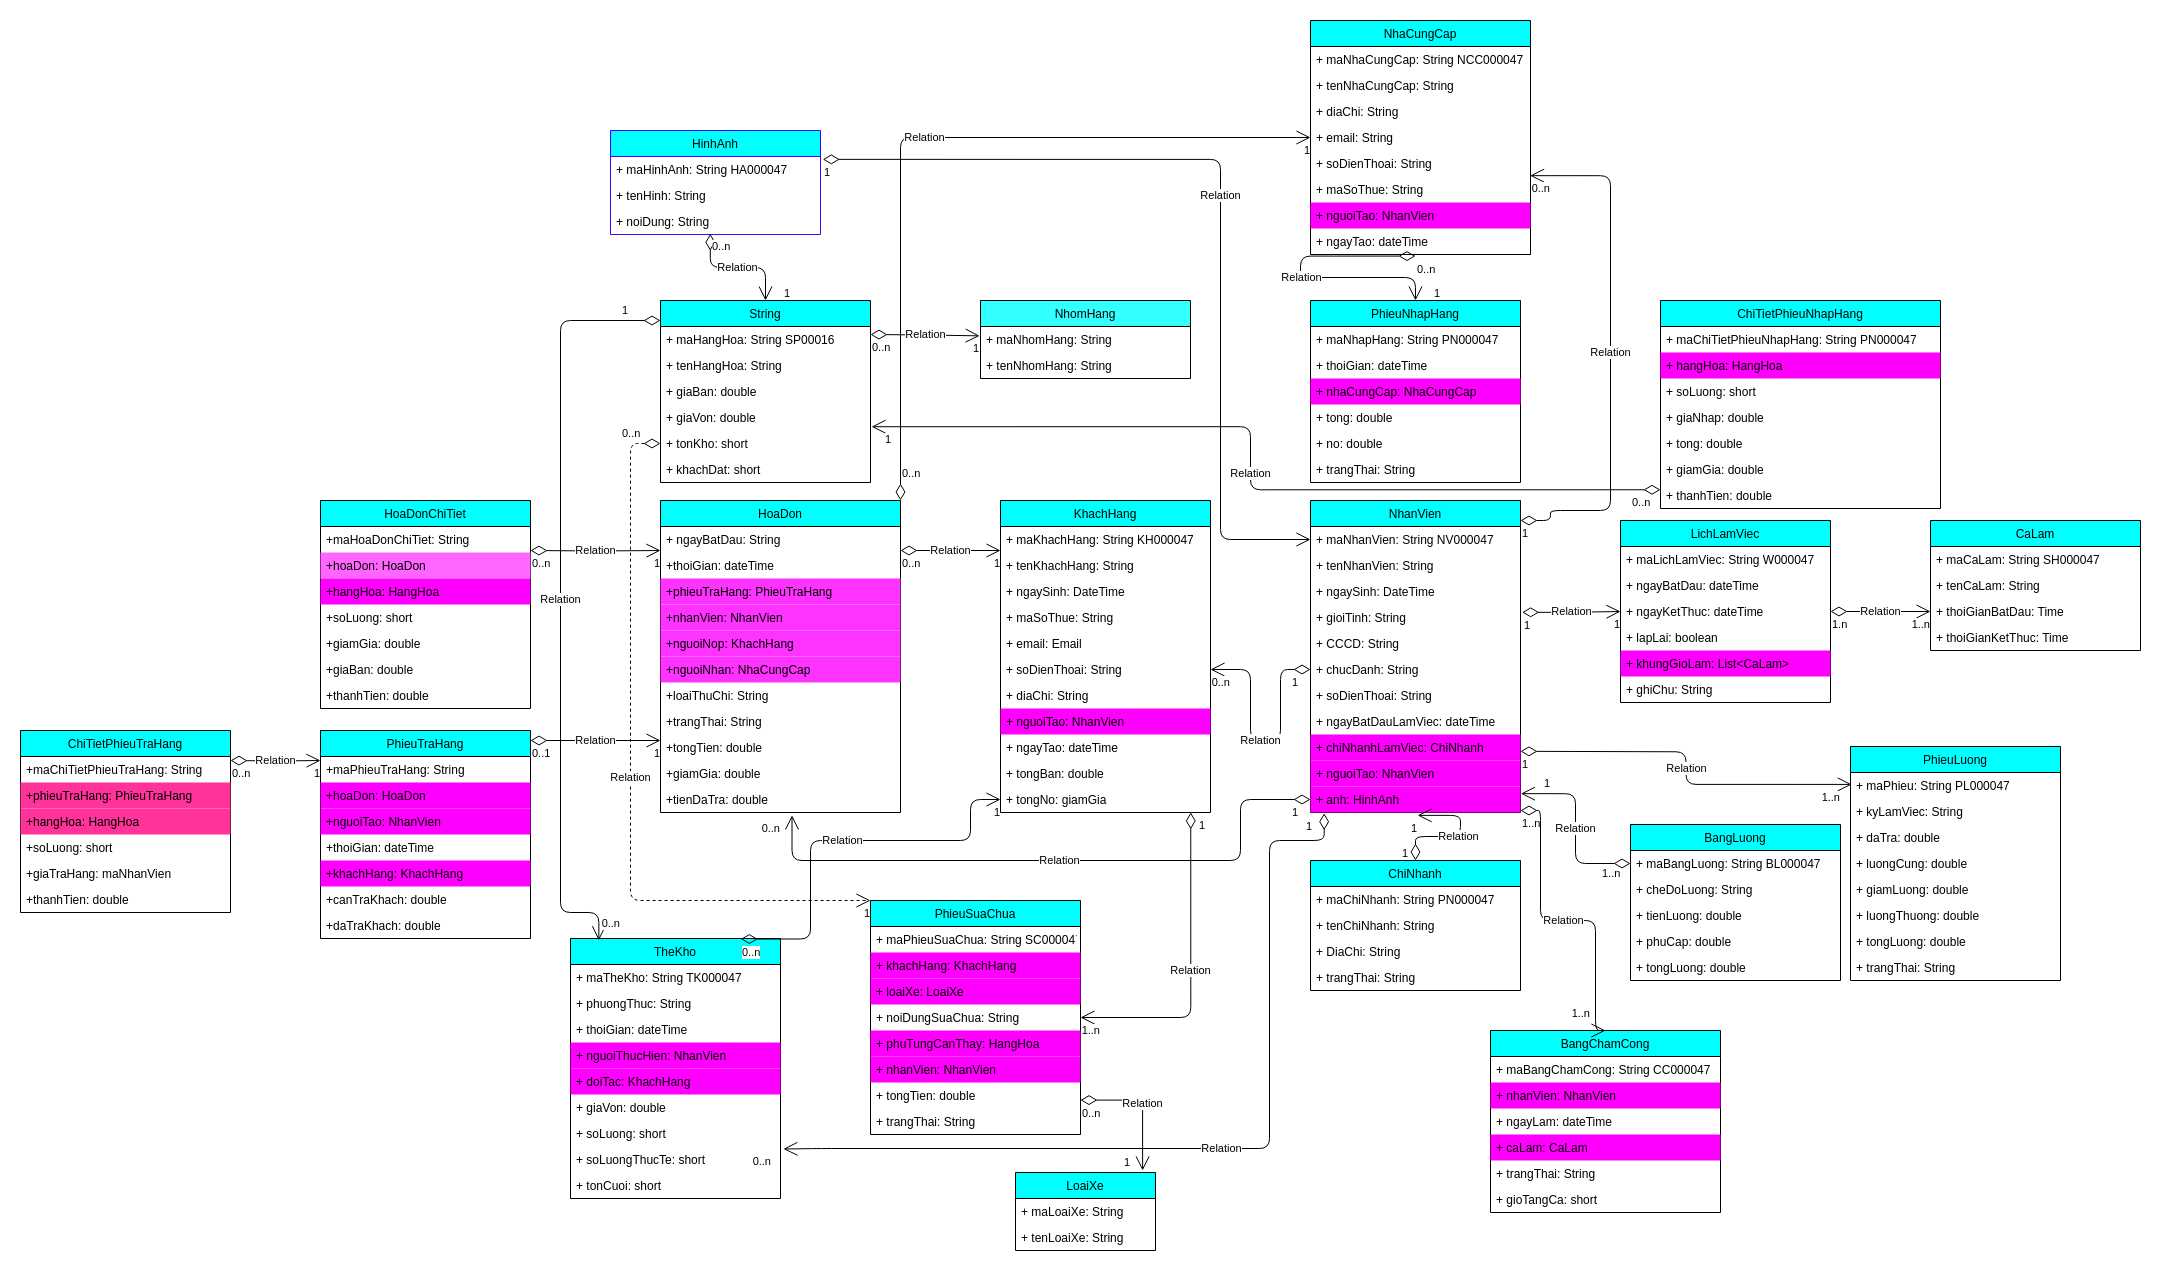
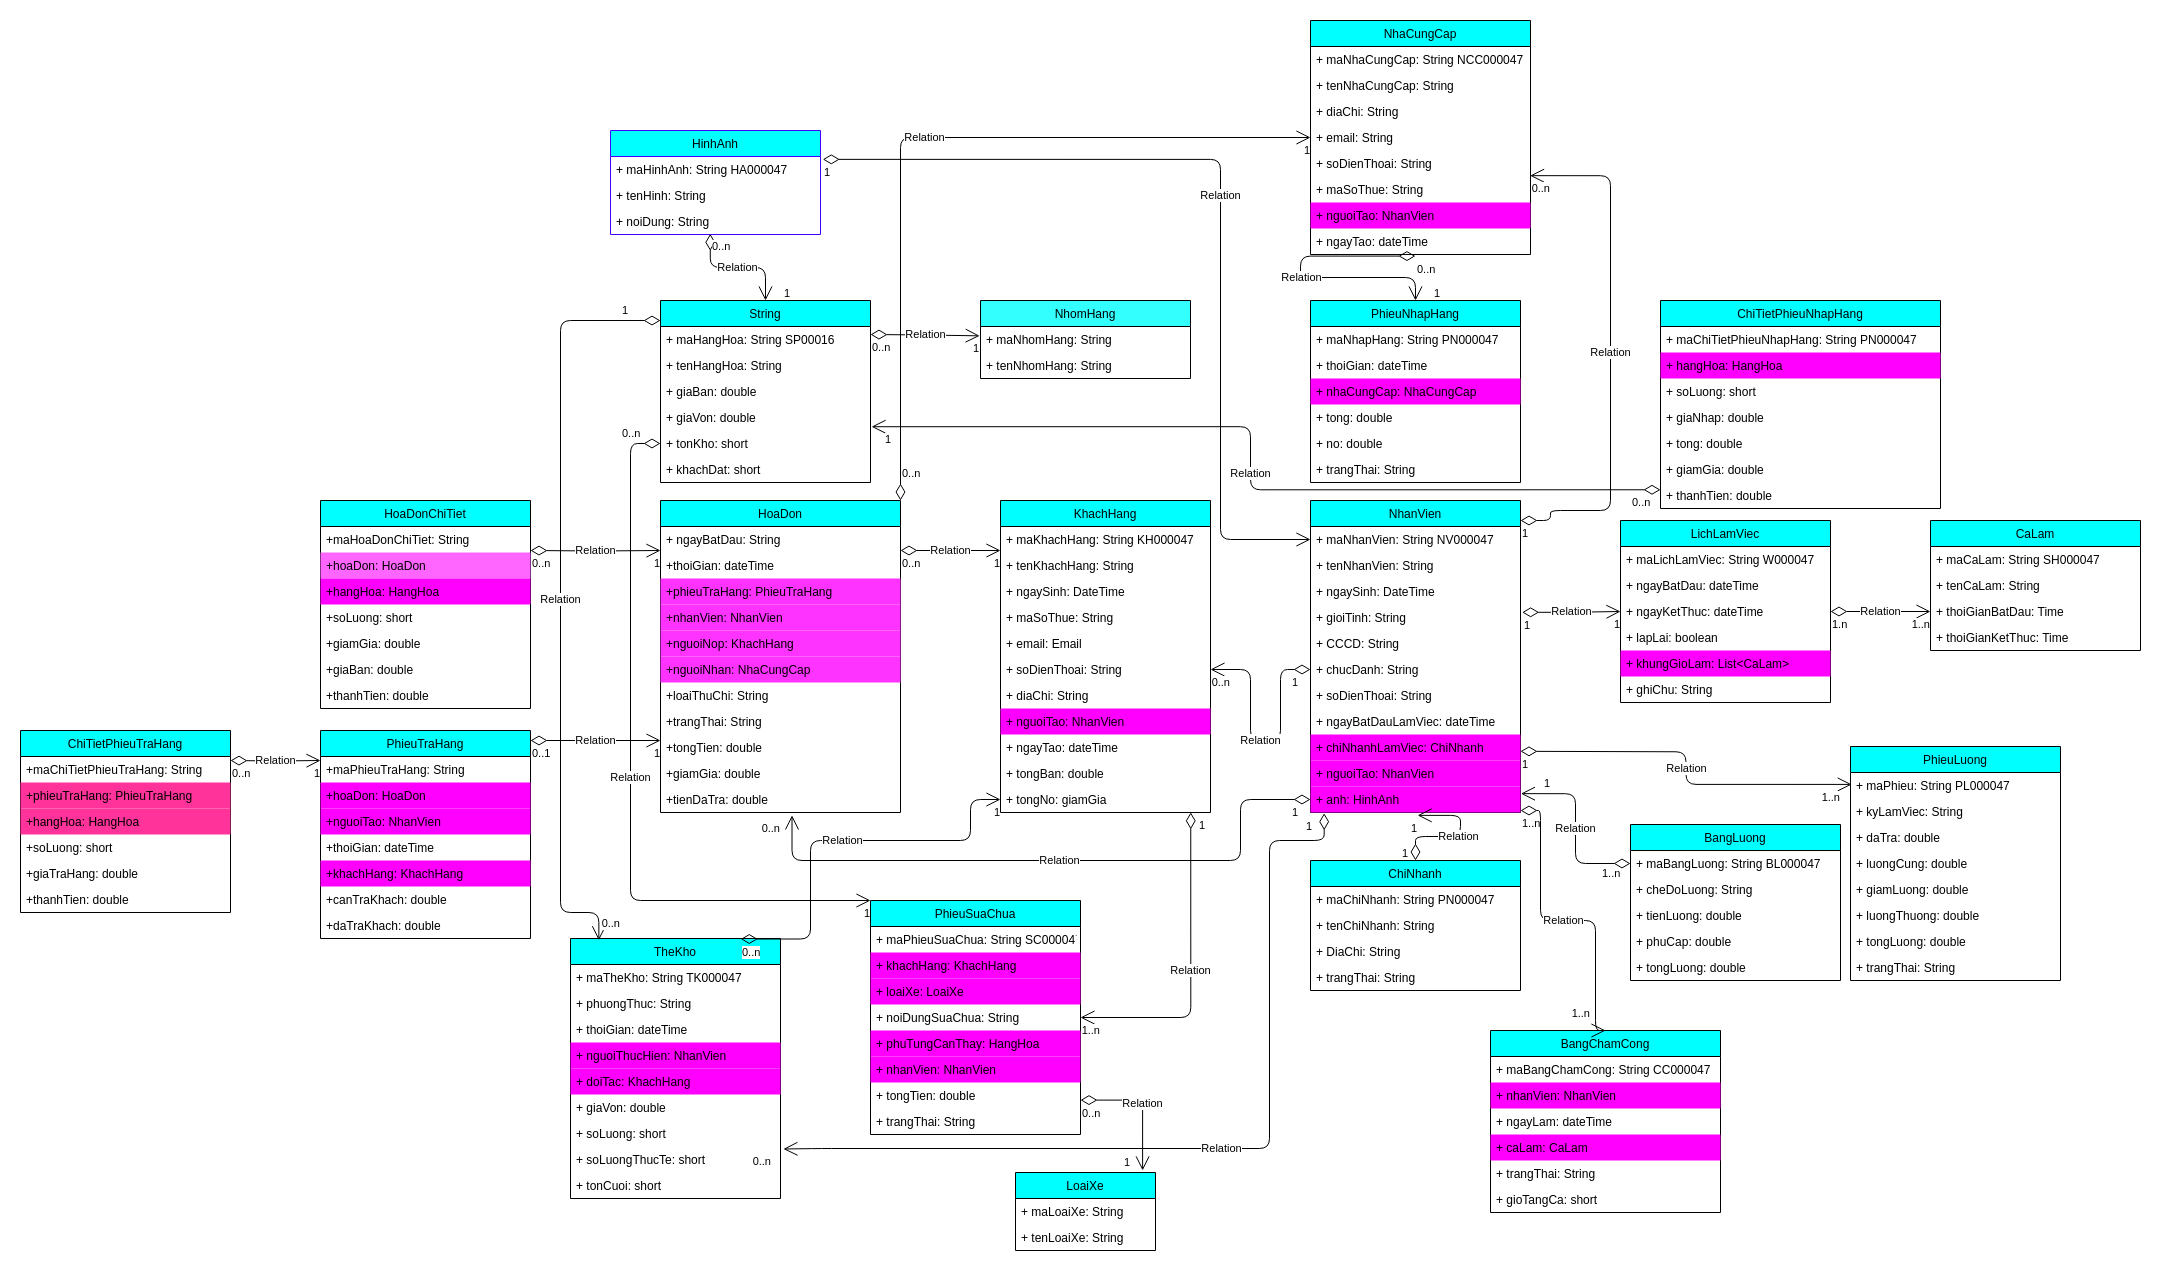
(97, 874) -> (84, 874)
(695, 901) -> (695, 901)
